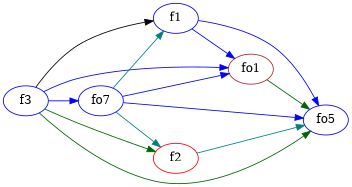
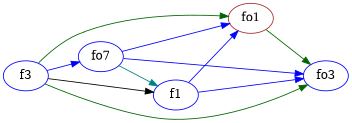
(121, 71) -> (124, 21)
(326, 120) -> (326, 76)
(176, 158) -> none
